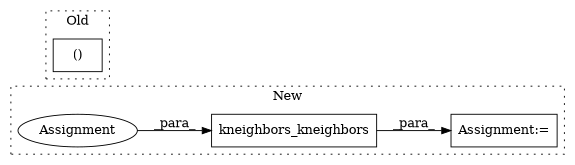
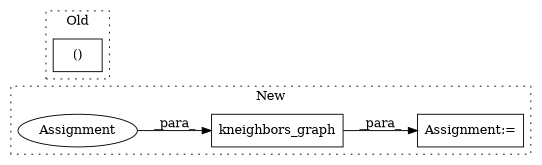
(294, 131) -> (277, 131)
